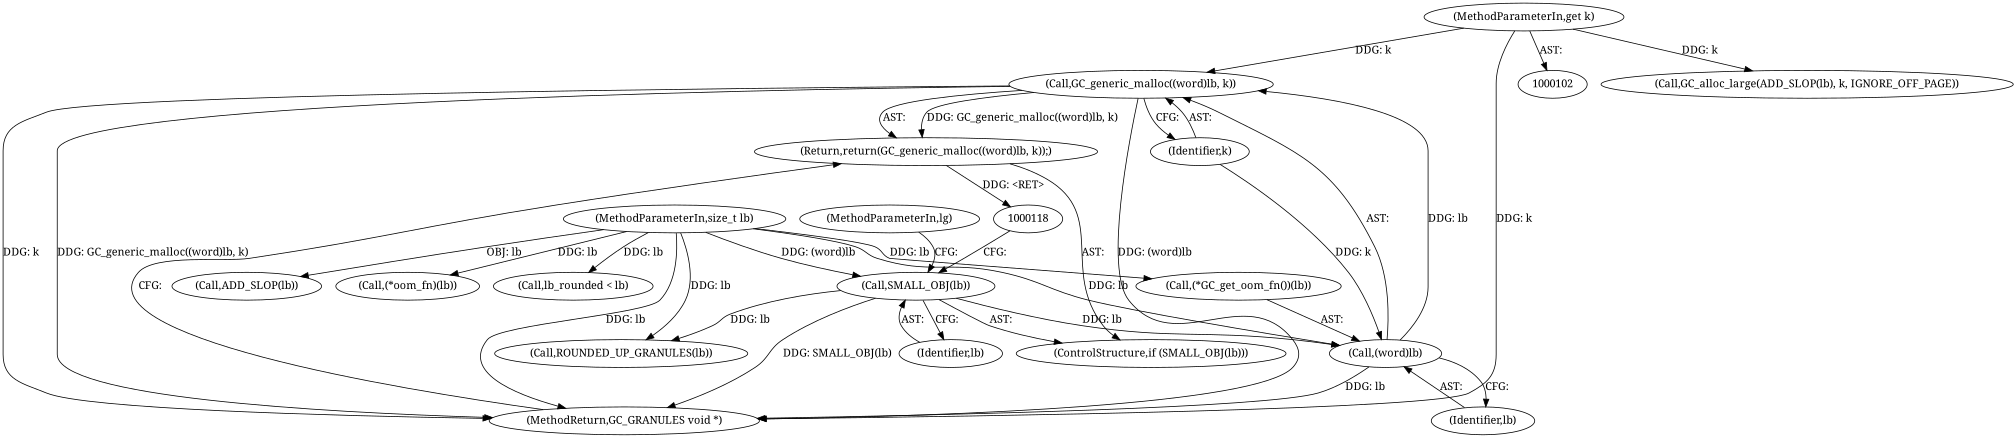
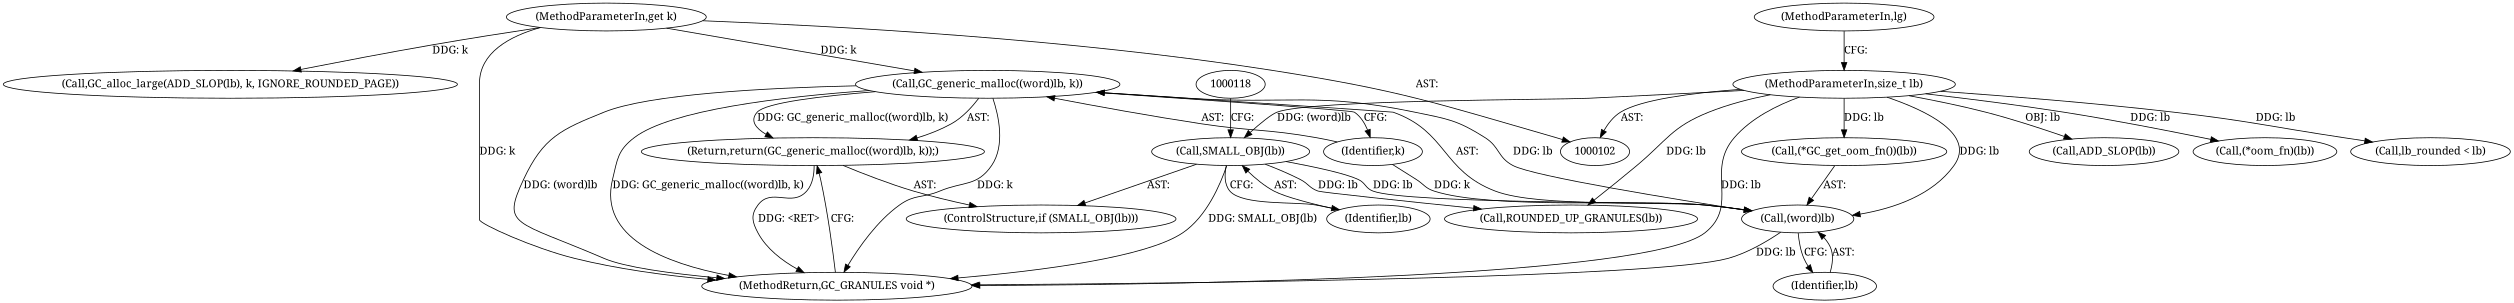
(1807, 84) -> (230, 84)
none -> (1660, 99)
(975, 184) -> (757, 207)
(933, 246) -> (1844, 47)
